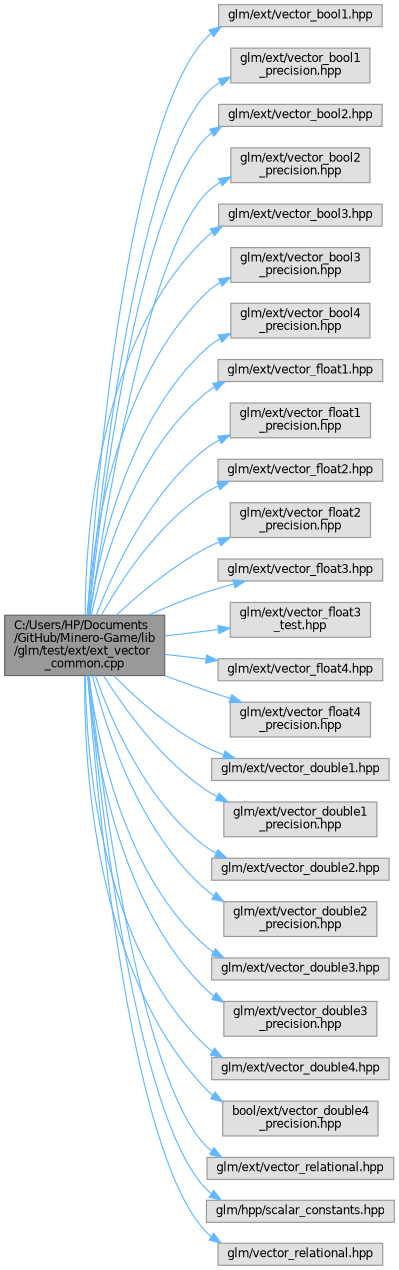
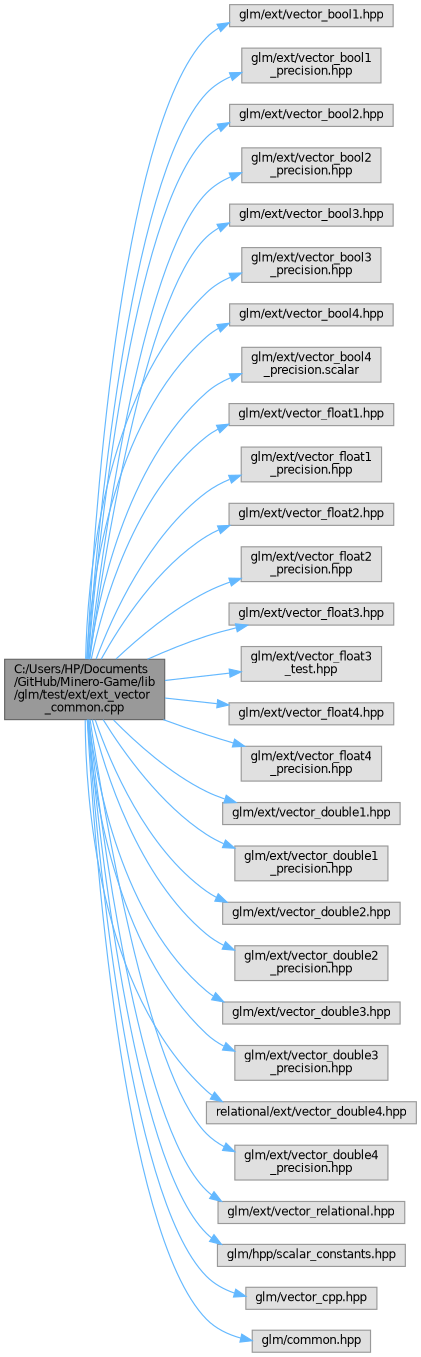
none -> (311, 315)
(300, 321) -> (311, 365)
(300, 1069) -> (311, 1113)
(300, 1119) -> (311, 1163)
(300, 1254) -> (311, 1298)
none -> (311, 1341)
